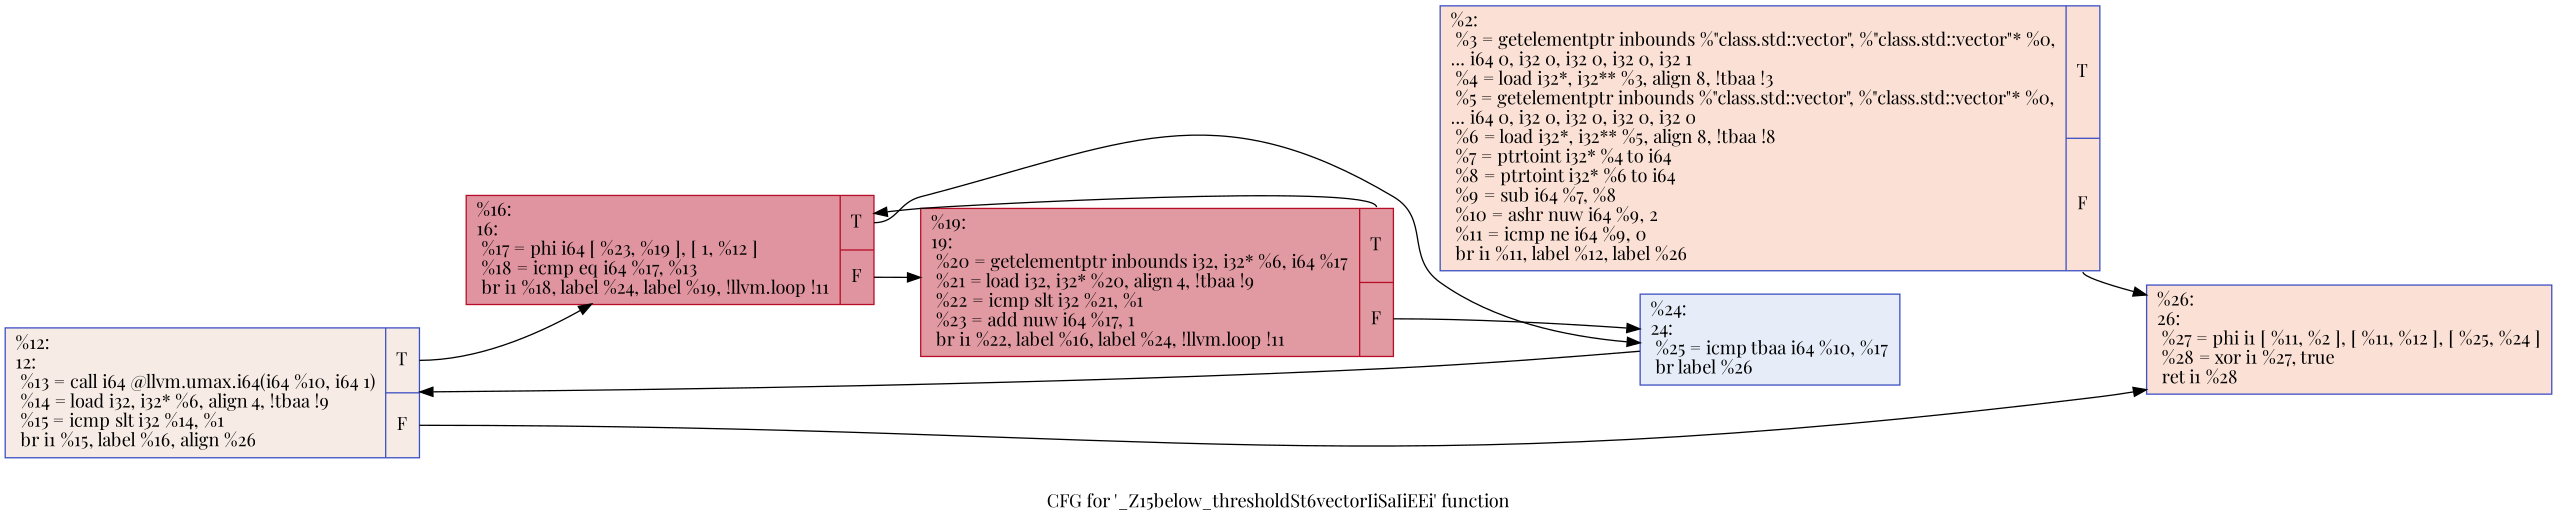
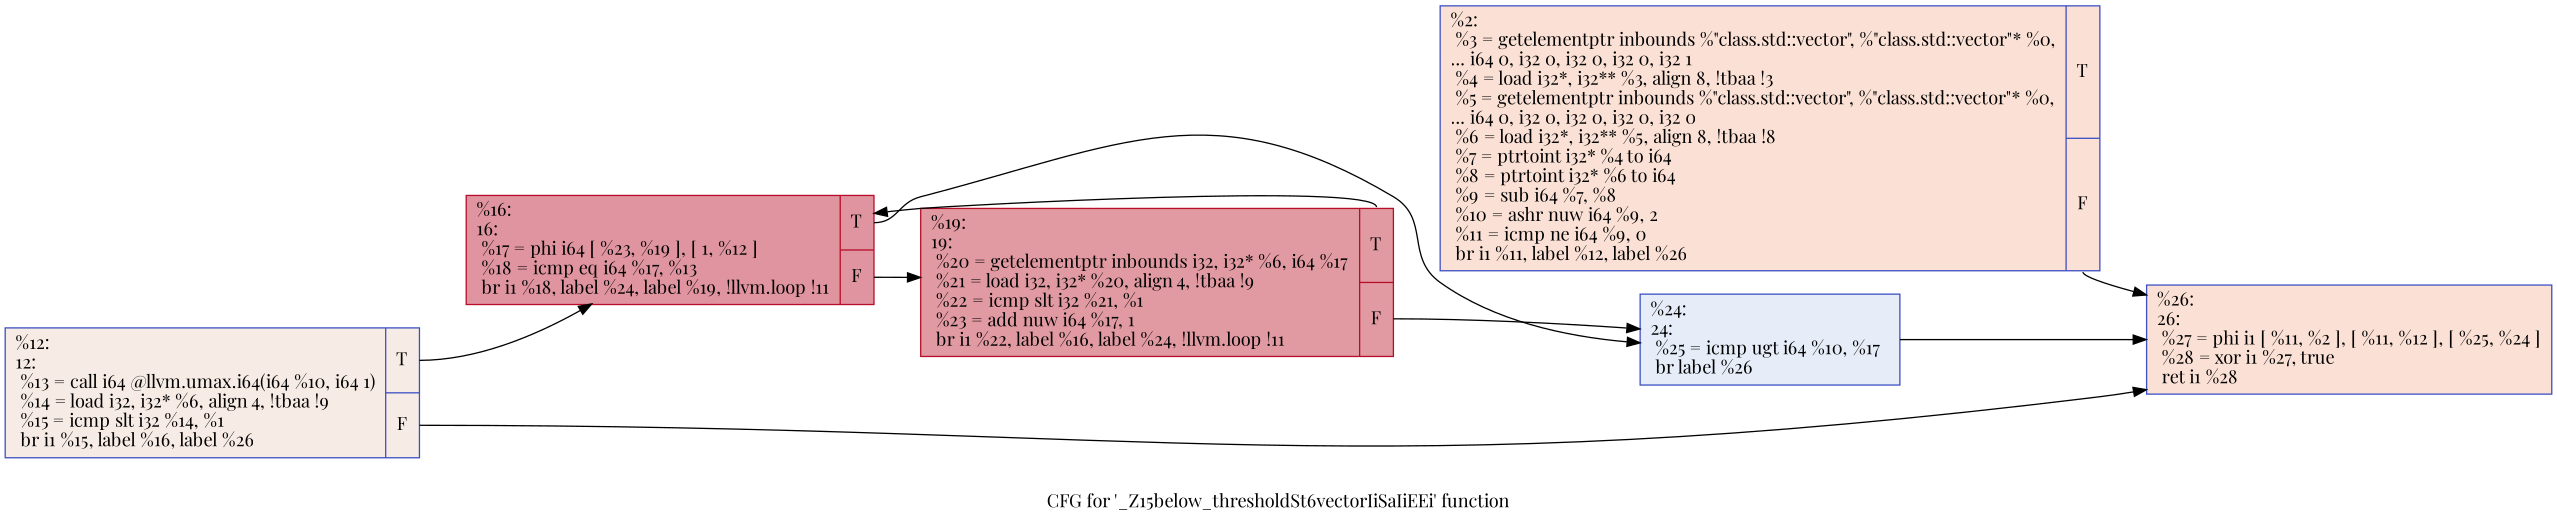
(1770, 349) -> (1766, 349)
(1037, 381) -> (2017, 340)
(136, 441) -> (135, 441)
